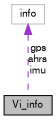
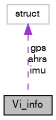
(28, 14) -> (28, 14)
